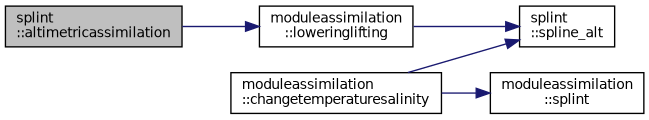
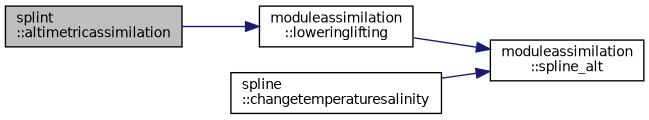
(567, 26) -> (567, 60)
(336, 93) -> (336, 93)
(567, 93) -> none
